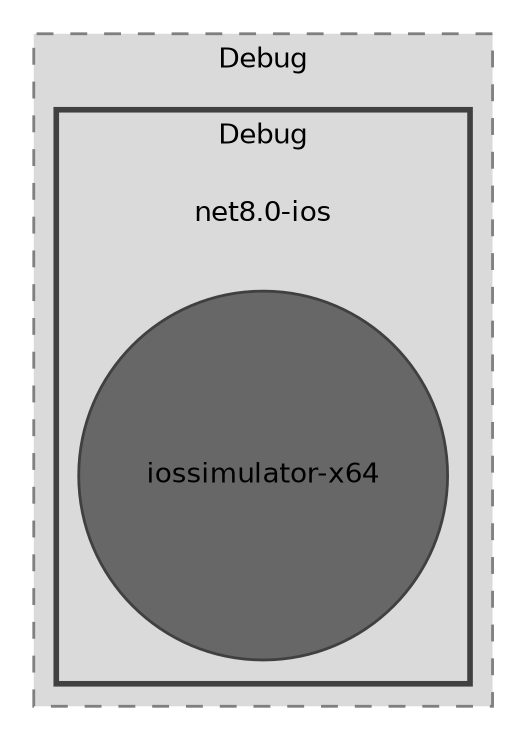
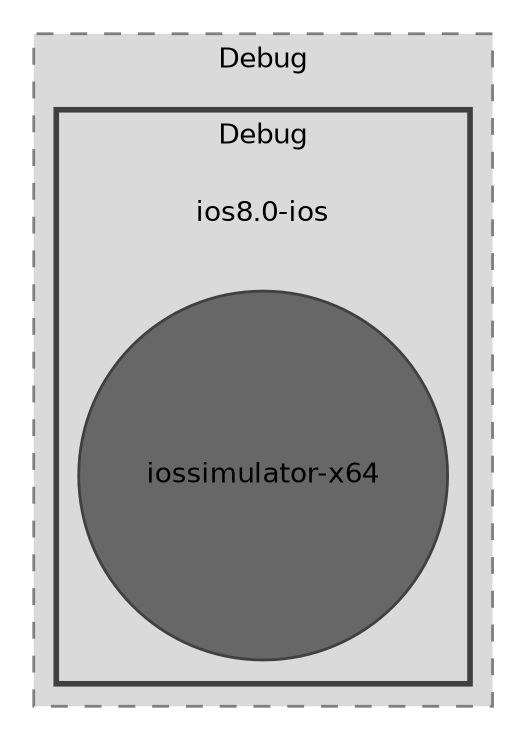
(263, 214) -> (263, 214)
